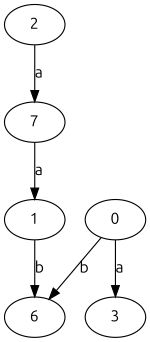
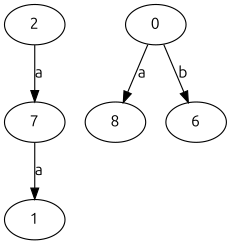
(35, 263) -> none
(115, 317) -> (115, 122)
